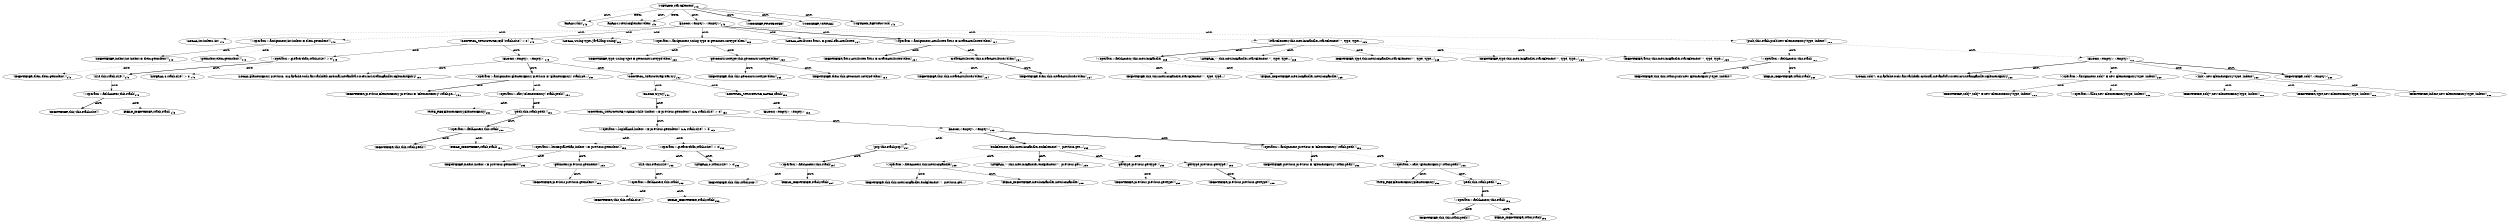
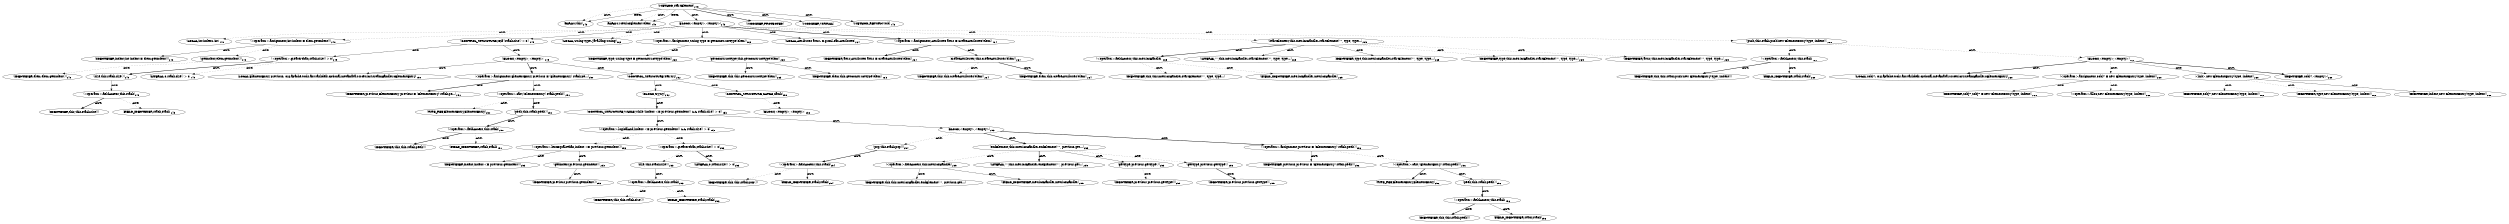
(724, 50) -> none
